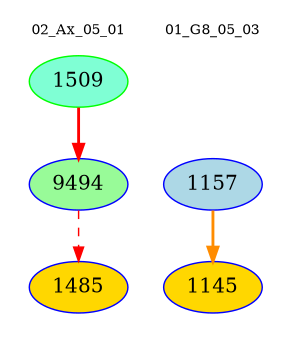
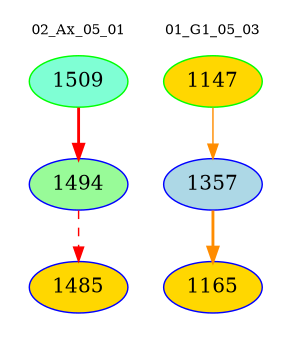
(213, 31) -> (213, 31)
none -> (213, 81)
(79, 184) -> (79, 184)
(213, 184) -> (213, 184)
(213, 287) -> (213, 287)
